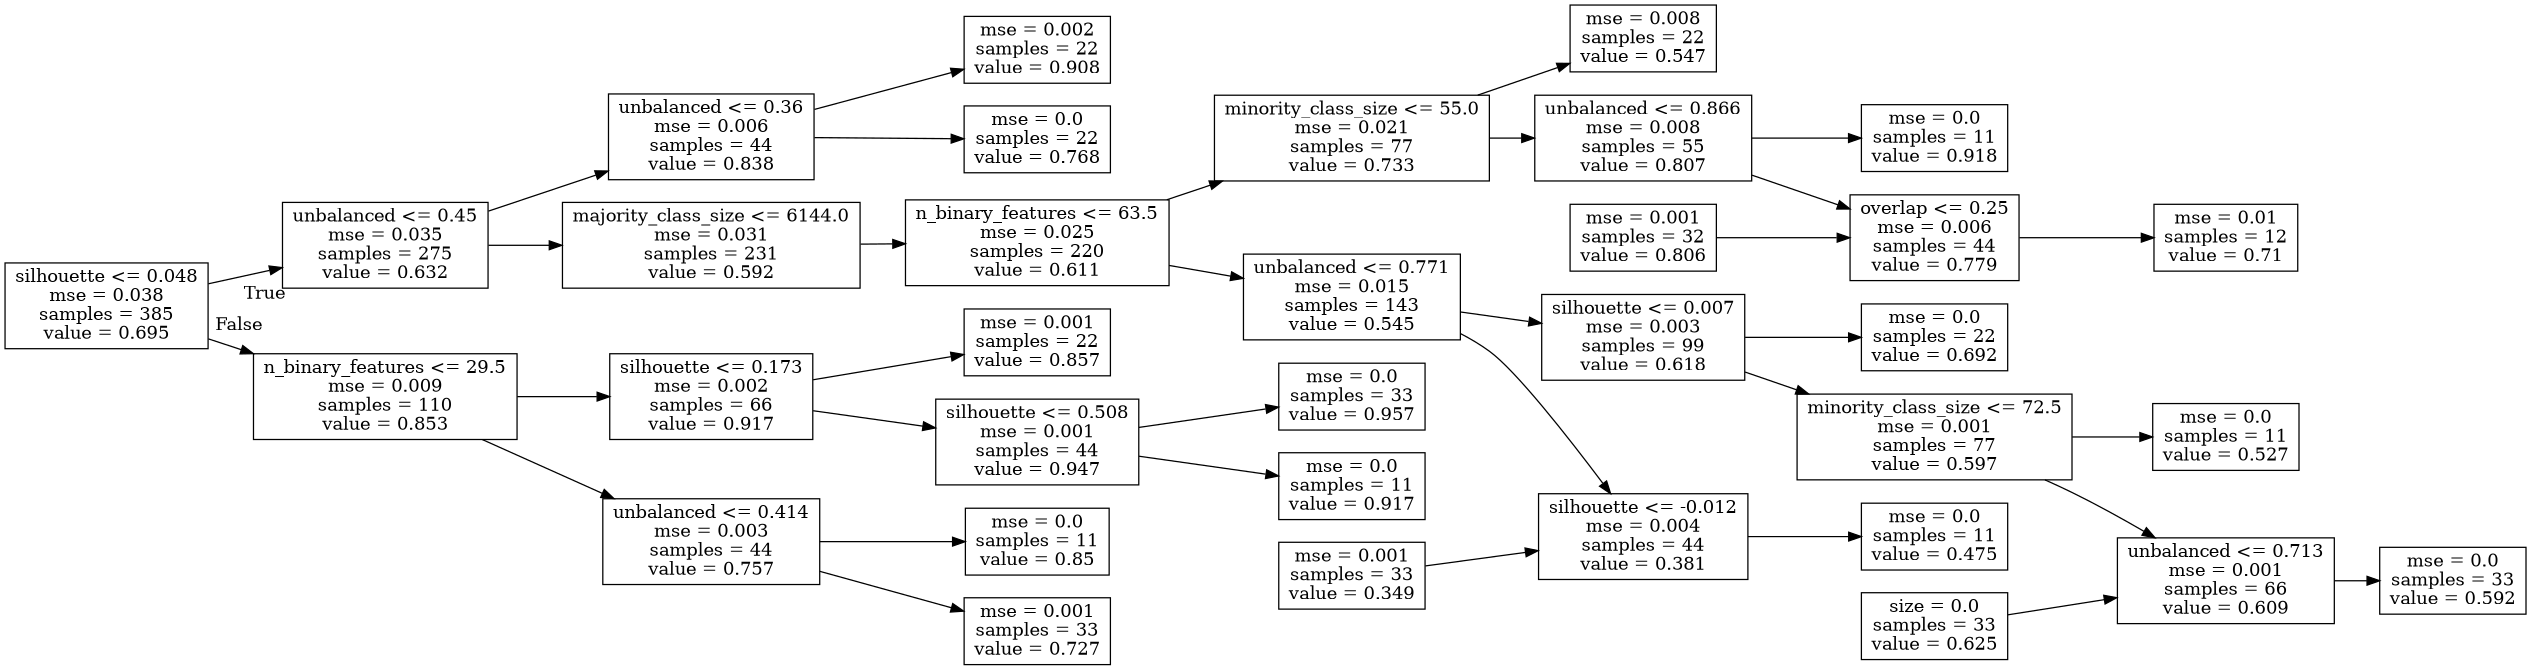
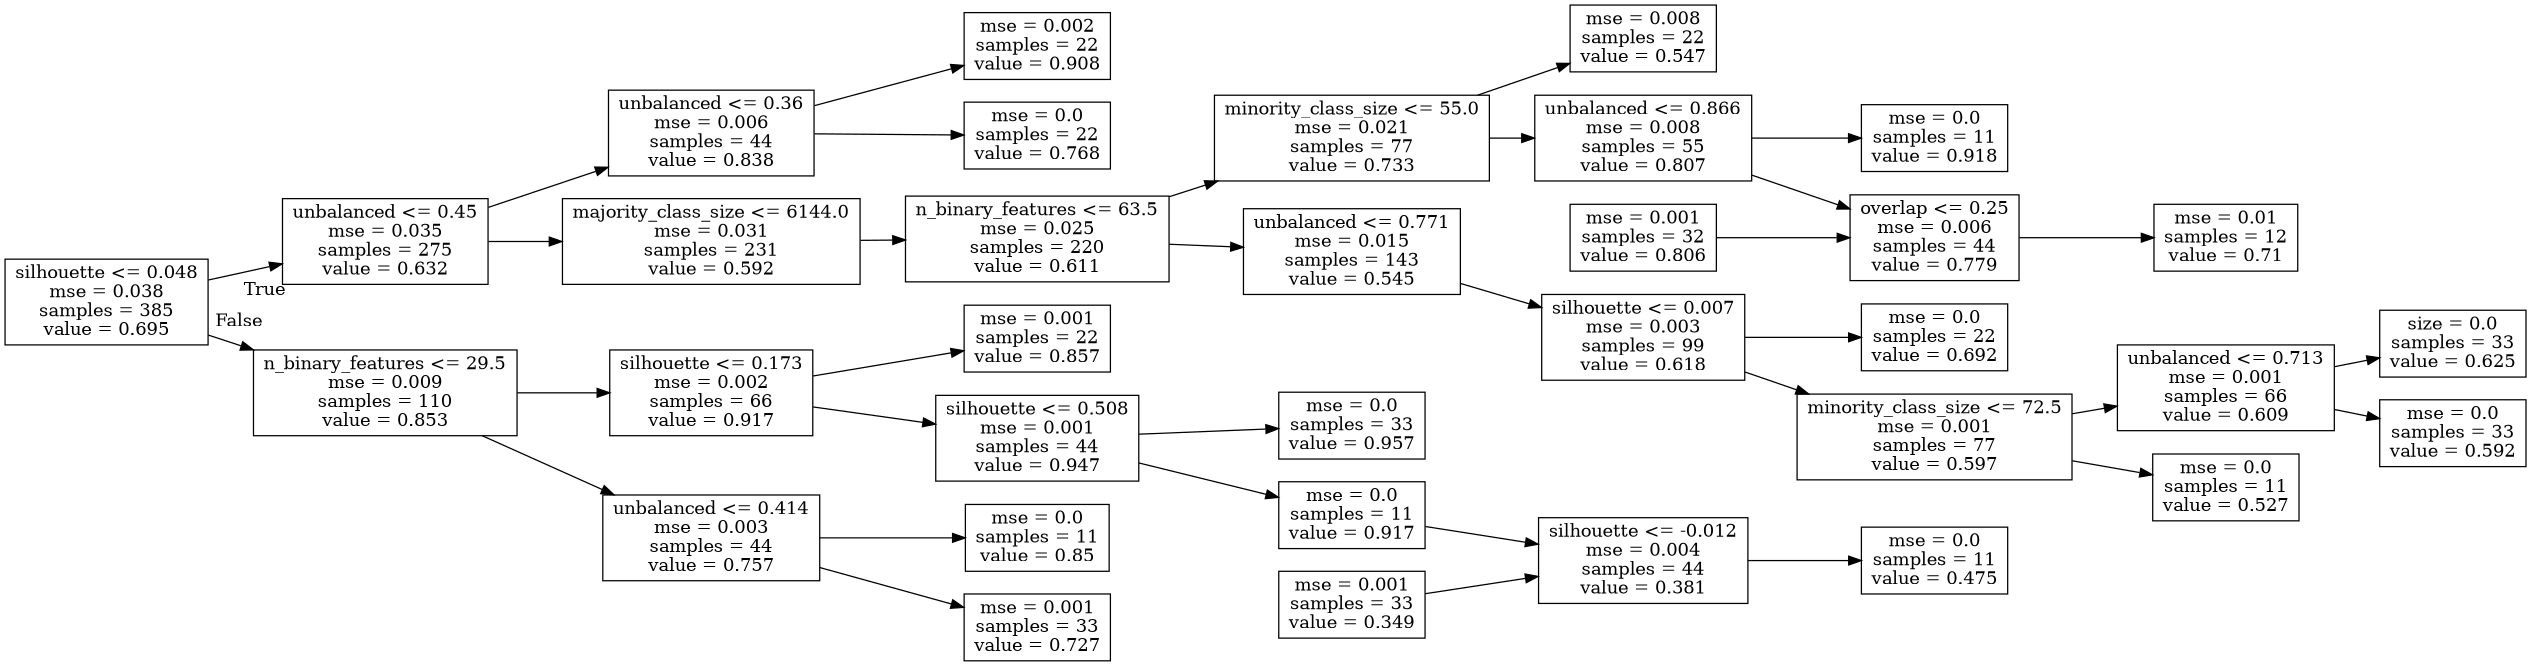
(1538, 401) -> (1475, 534)
(2056, 607) -> (2351, 363)
